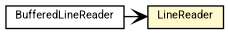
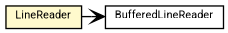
(129, 17) -> (86, 17)
